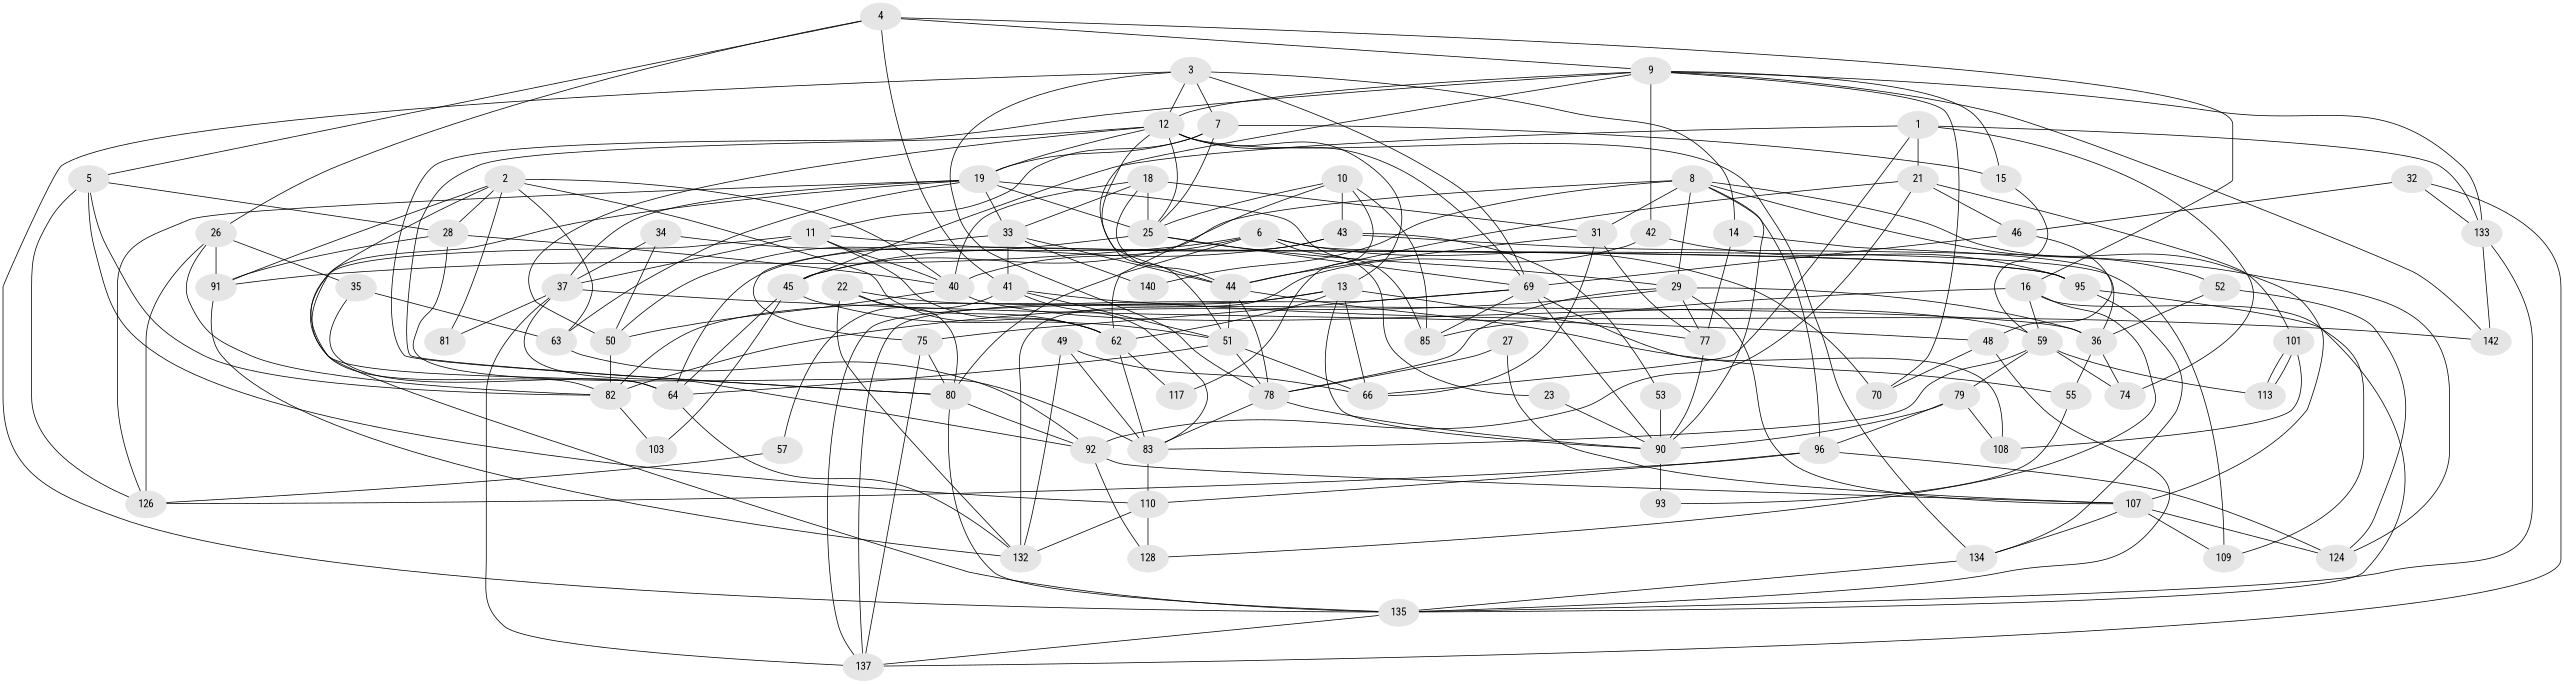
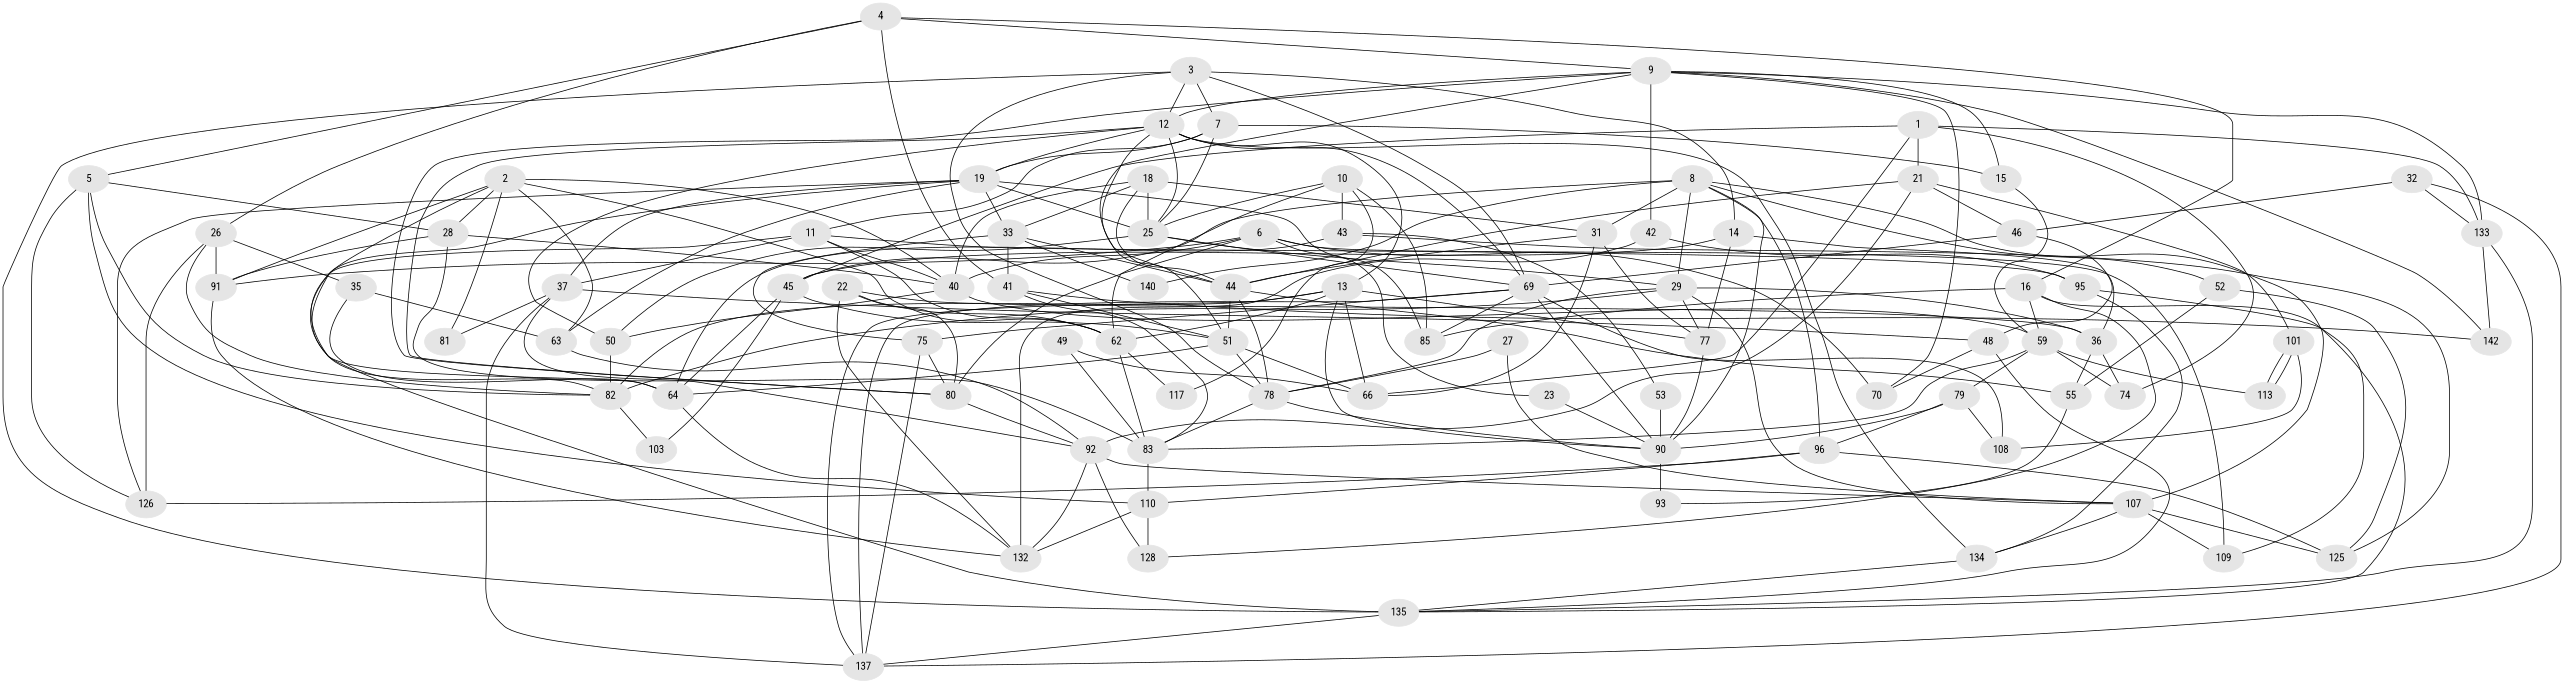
(661, 233) -> none
(1063, 253) -> (1259, 253)
(2154, 317) -> (2145, 342)
(782, 450) -> none
(1045, 451) -> (1065, 509)
(2337, 559) -> (2337, 559)
(990, 568) -> none
